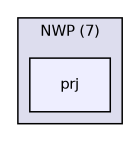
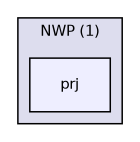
(70, 32) -> (70, 32)
